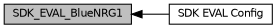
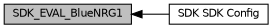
(221, 14) -> (219, 14)
